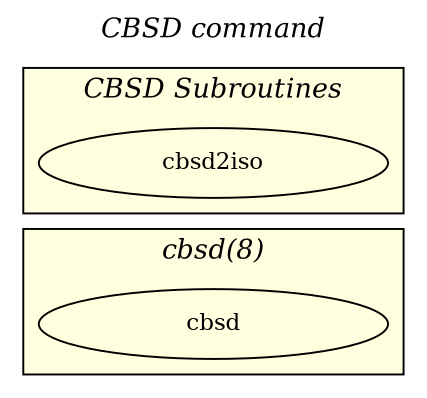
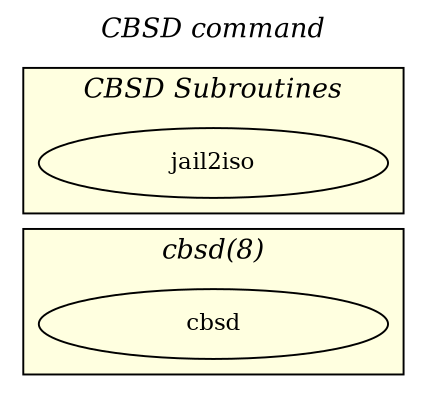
(213, 163) -> (213, 163)
